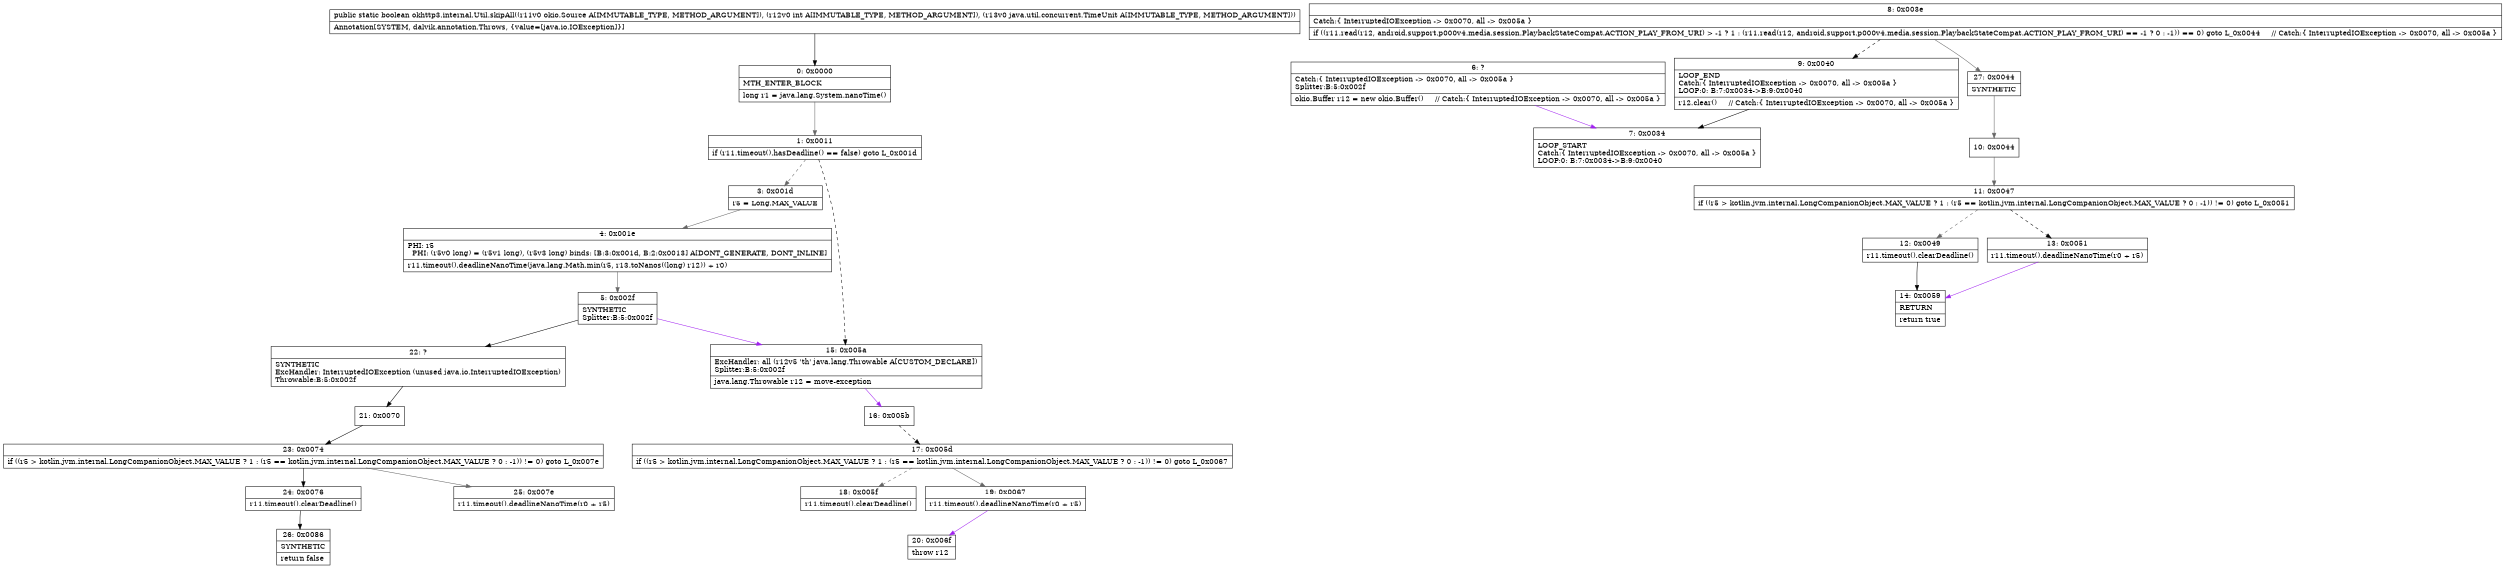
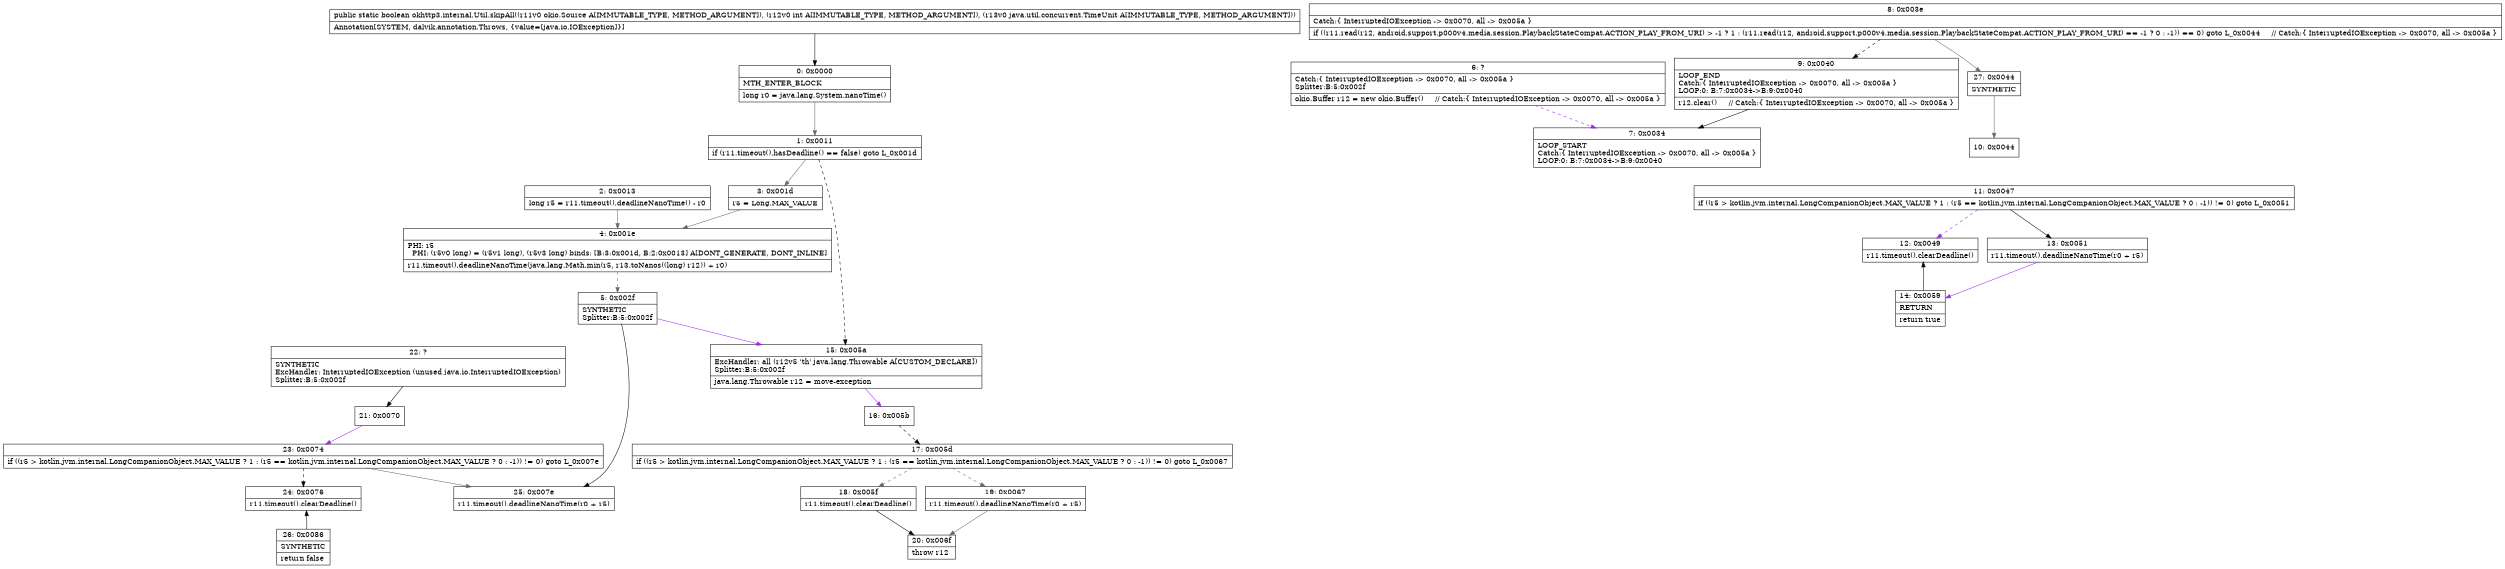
(815, 96) -> (815, 96)
(1563, 116) -> (1563, 116)
(1994, 169) -> none
(797, 171) -> (797, 171)
none -> (618, 198)
(1959, 222) -> (1959, 222)
(2029, 222) -> (2029, 222)
(1917, 274) -> (1924, 279)
(618, 280) -> (618, 280)
(534, 333) -> (628, 410)
(316, 380) -> (311, 380)
(346, 434) -> (346, 434)
(303, 475) -> (303, 475)
(967, 476) -> (967, 476)
(300, 517) -> (307, 523)
none -> (893, 521)
(971, 521) -> (971, 521)
